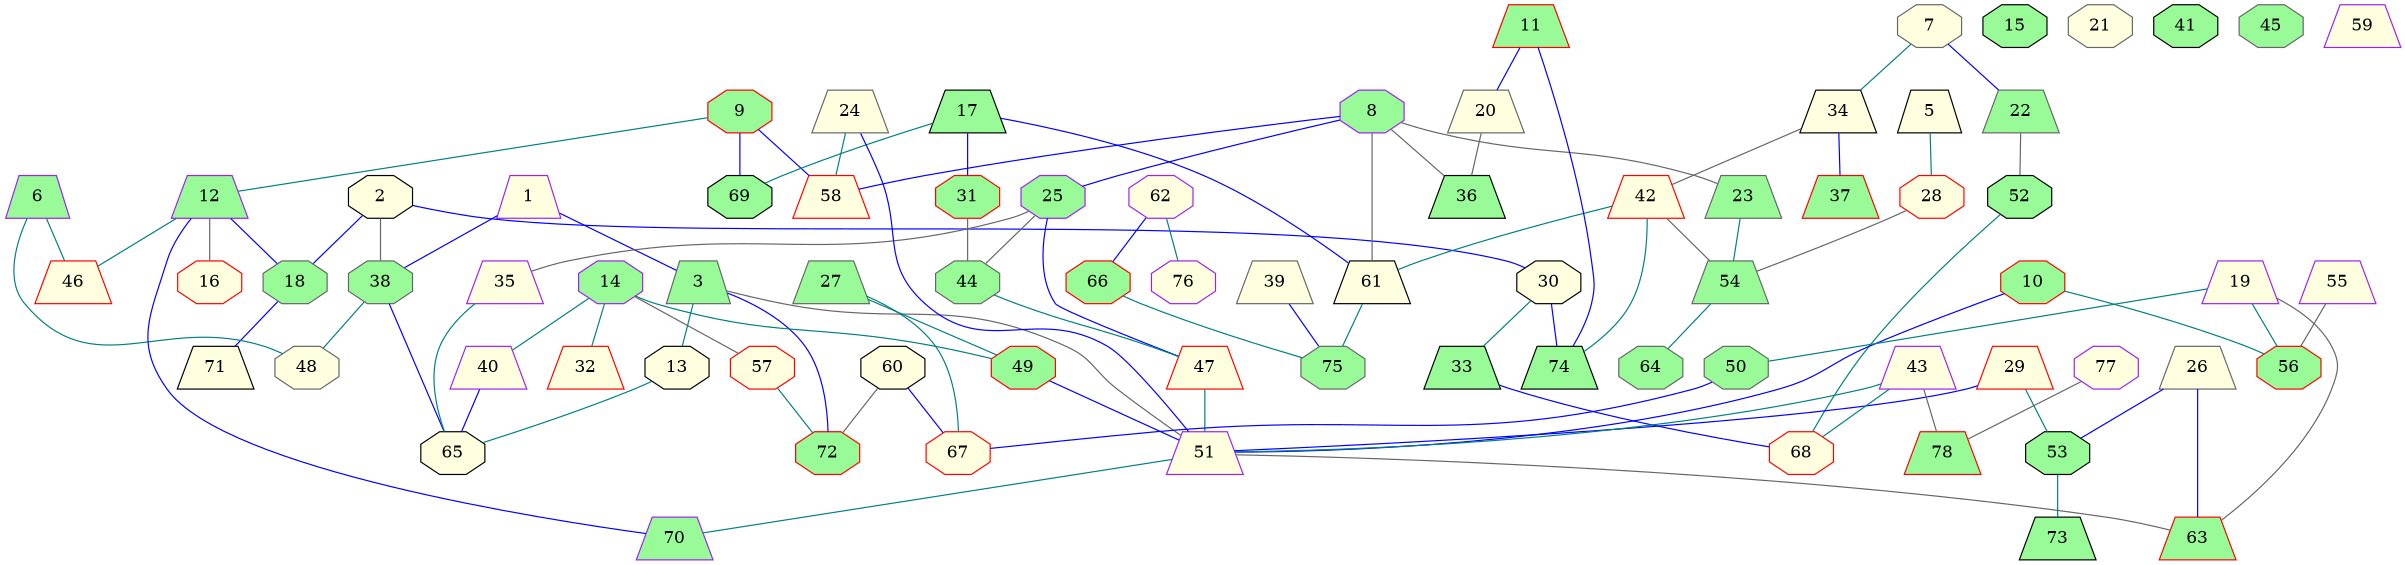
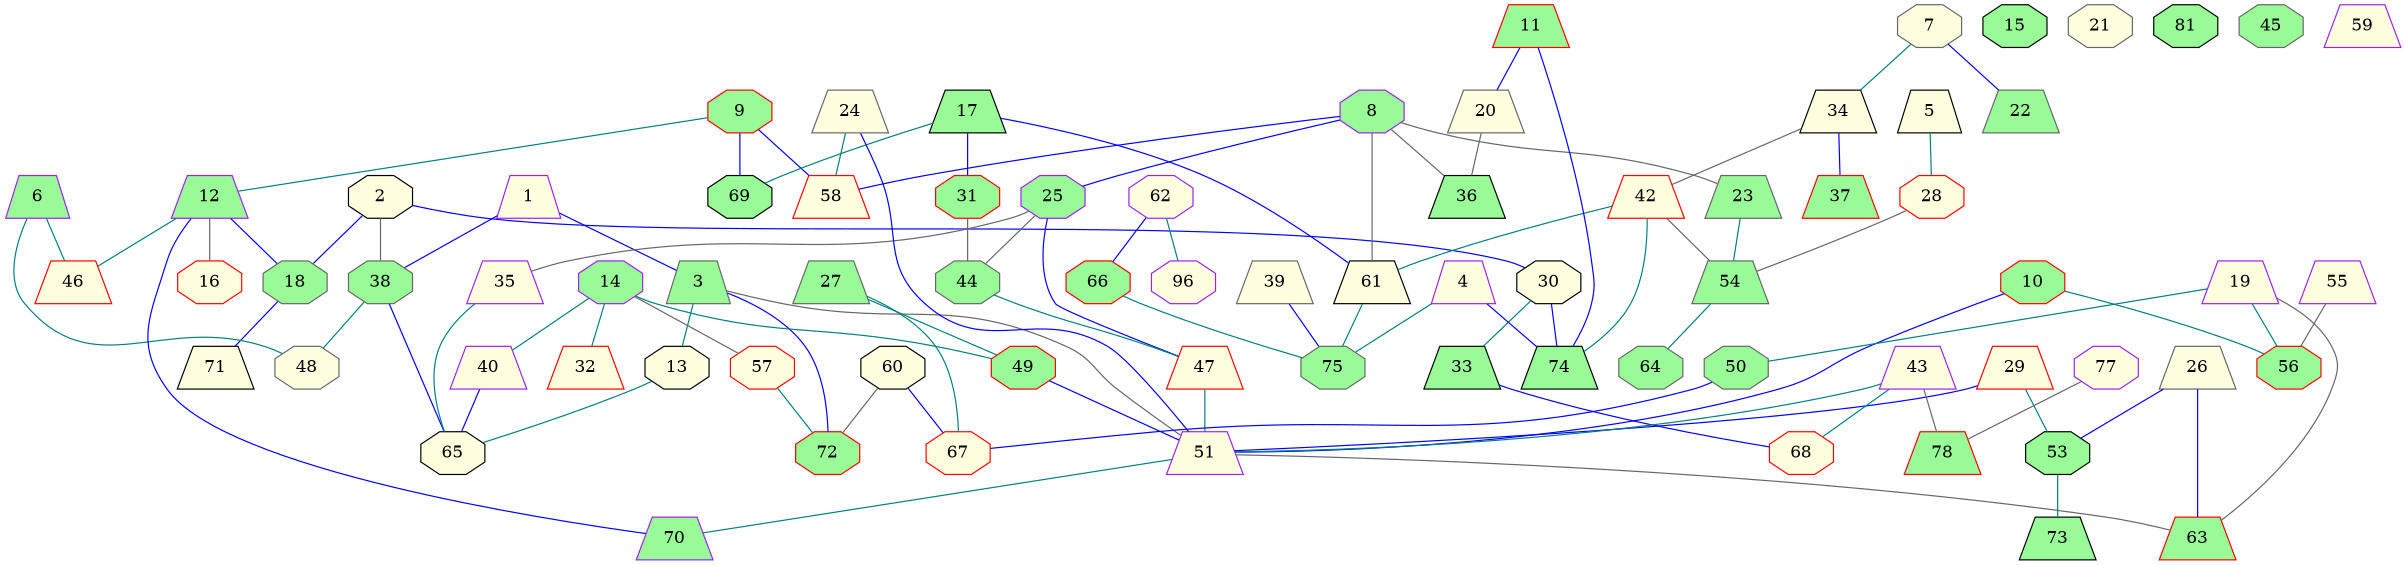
(2186, 26) -> (2186, 26)
(2020, 197) -> none
(1183, 282) -> (1183, 282)
none -> (1463, 282)
